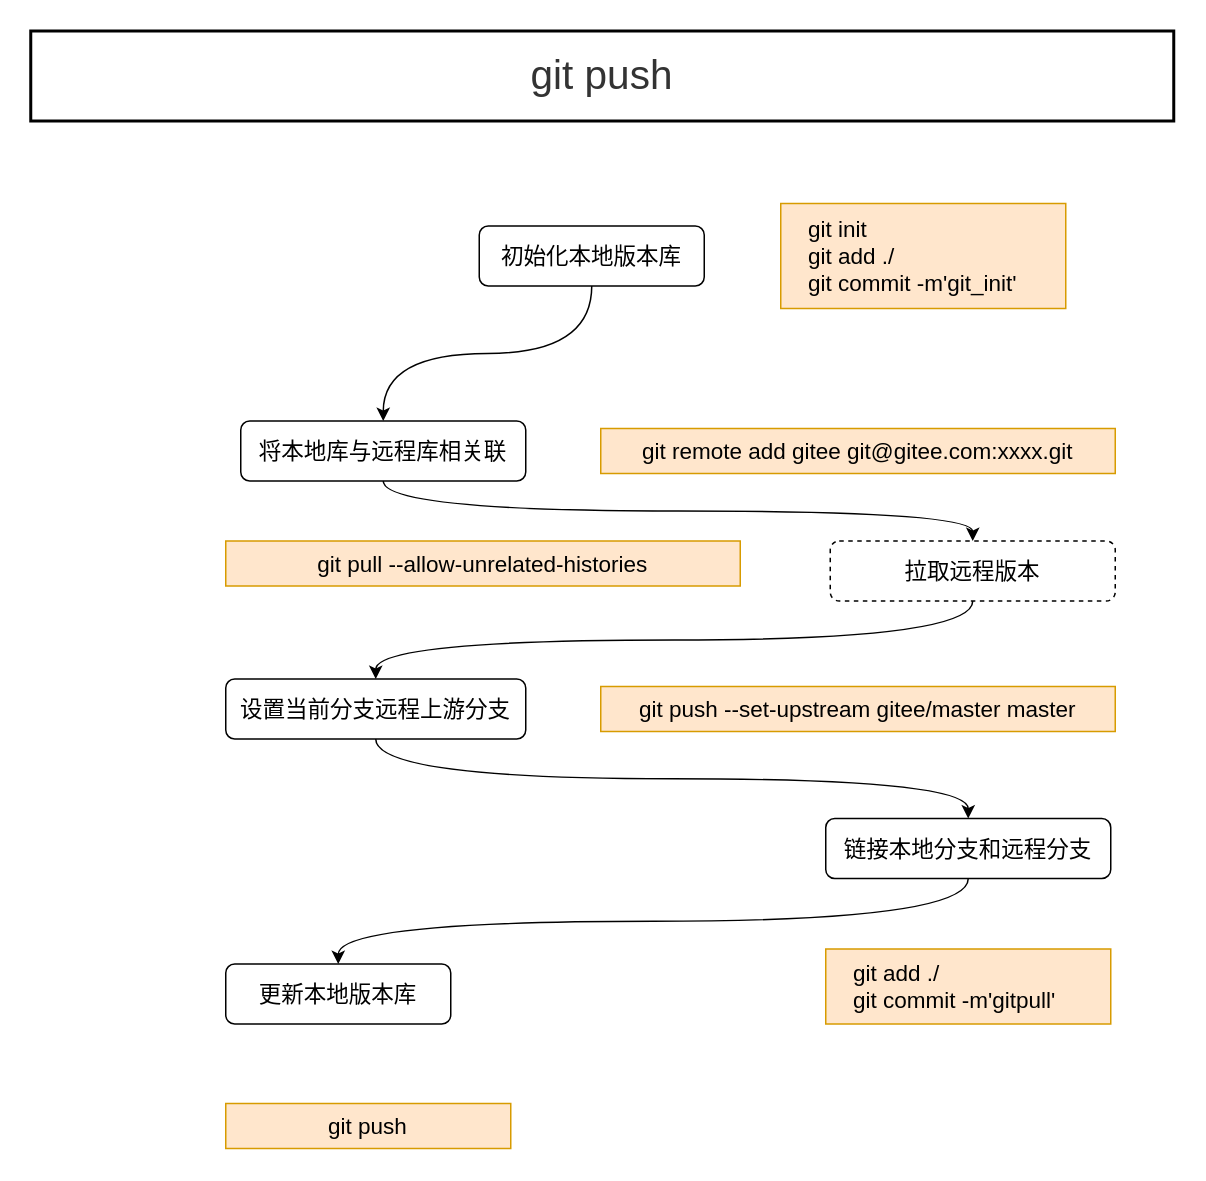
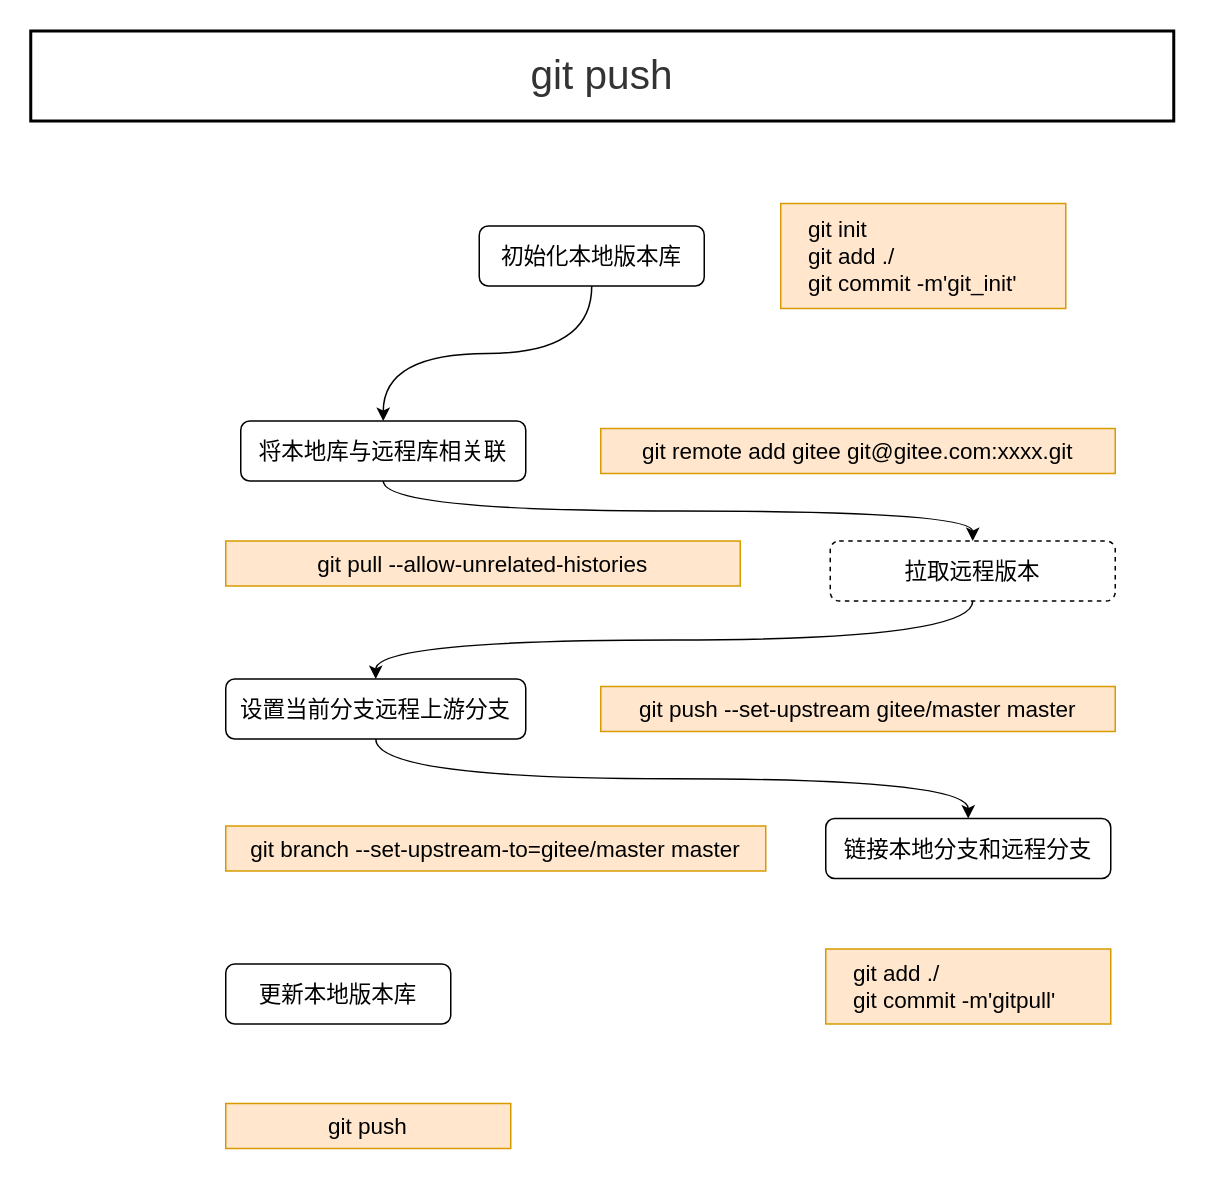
none -> (496, 848)
(654, 921) -> none
